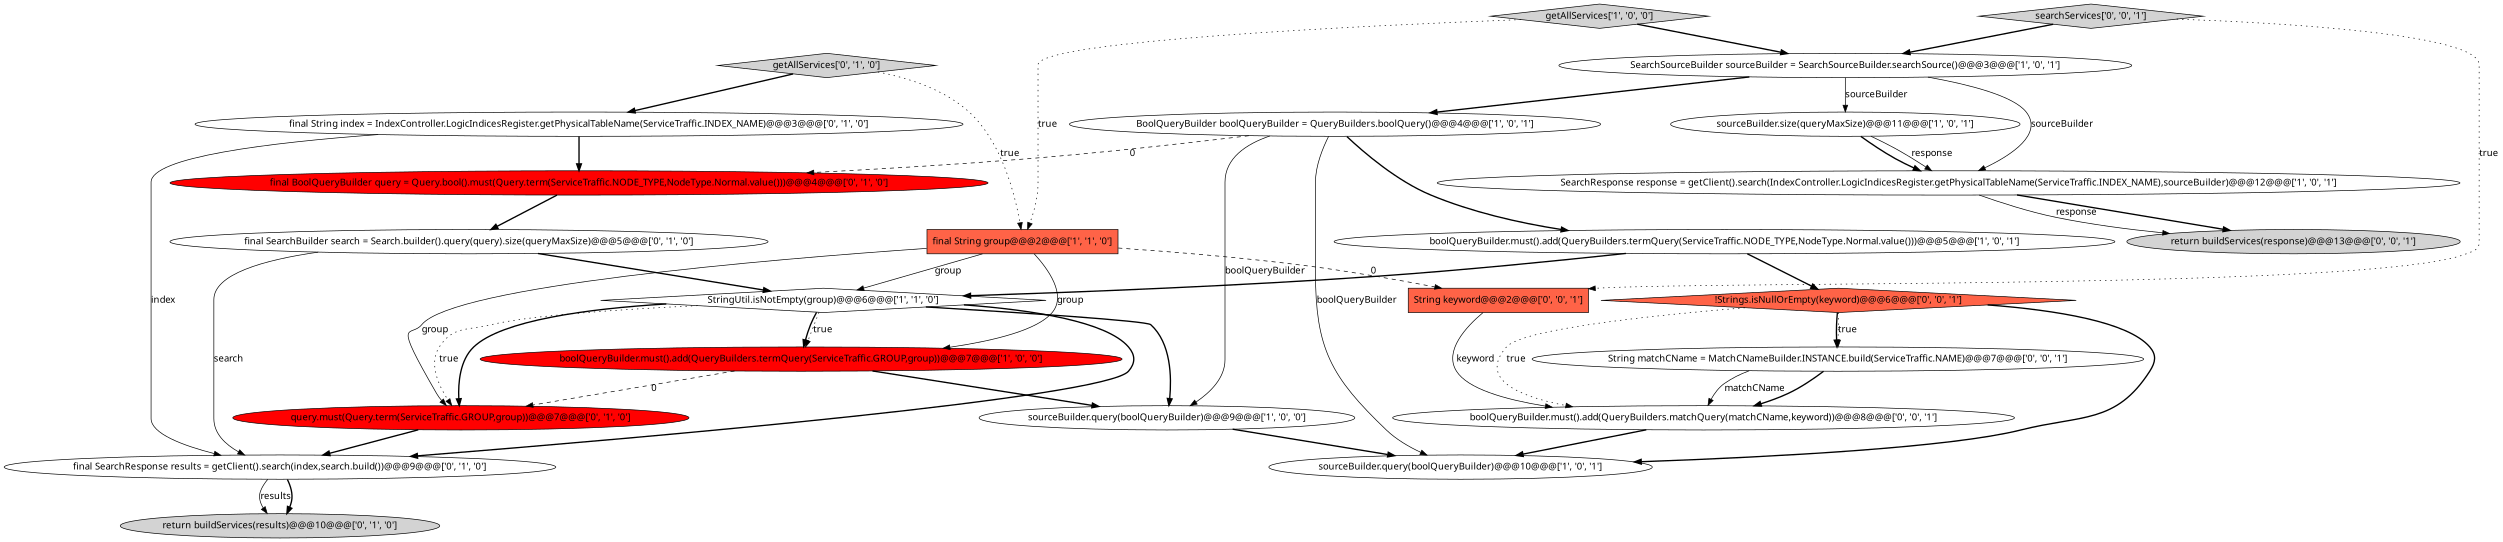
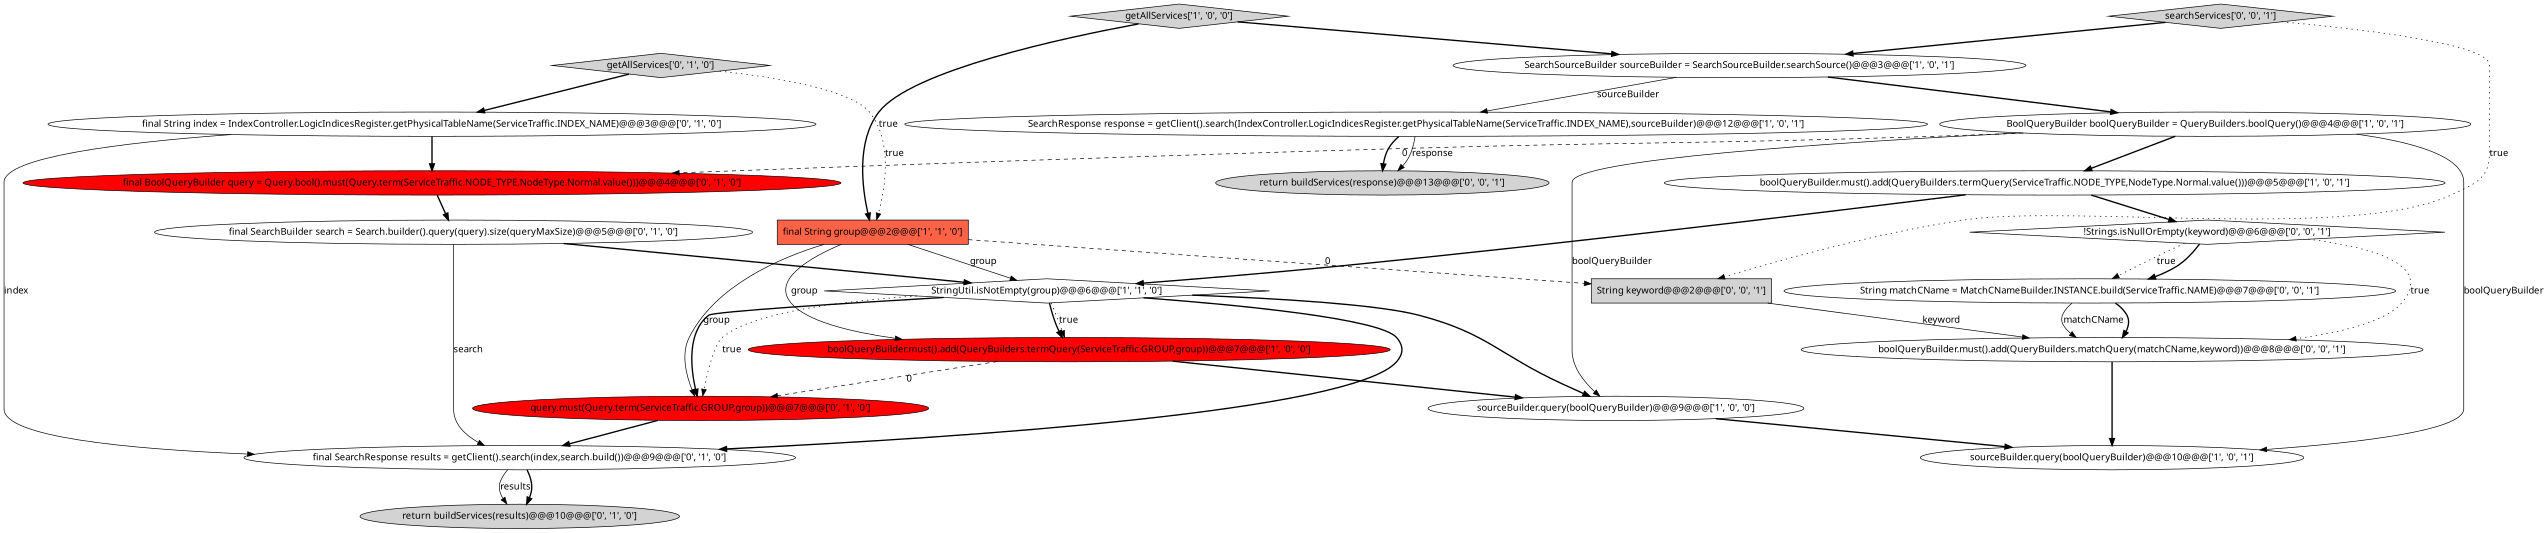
(1198, 37) -> (953, 70)
(1845, 124) -> none
(1498, 300) -> (1681, 291)
(1839, 300) -> (2207, 232)
(2003, 434) -> none
